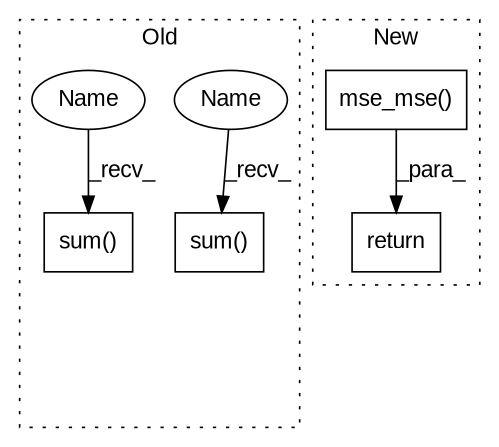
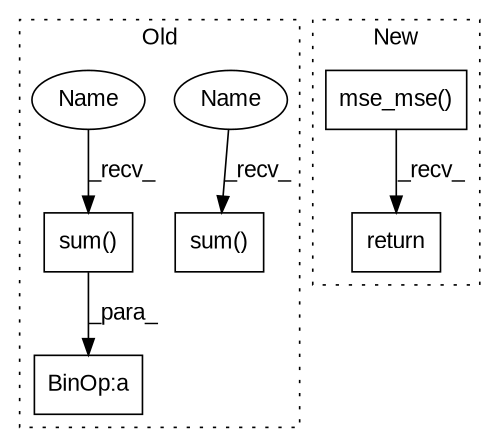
(431, 171) -> (431, 171)
none -> (88, 385)
